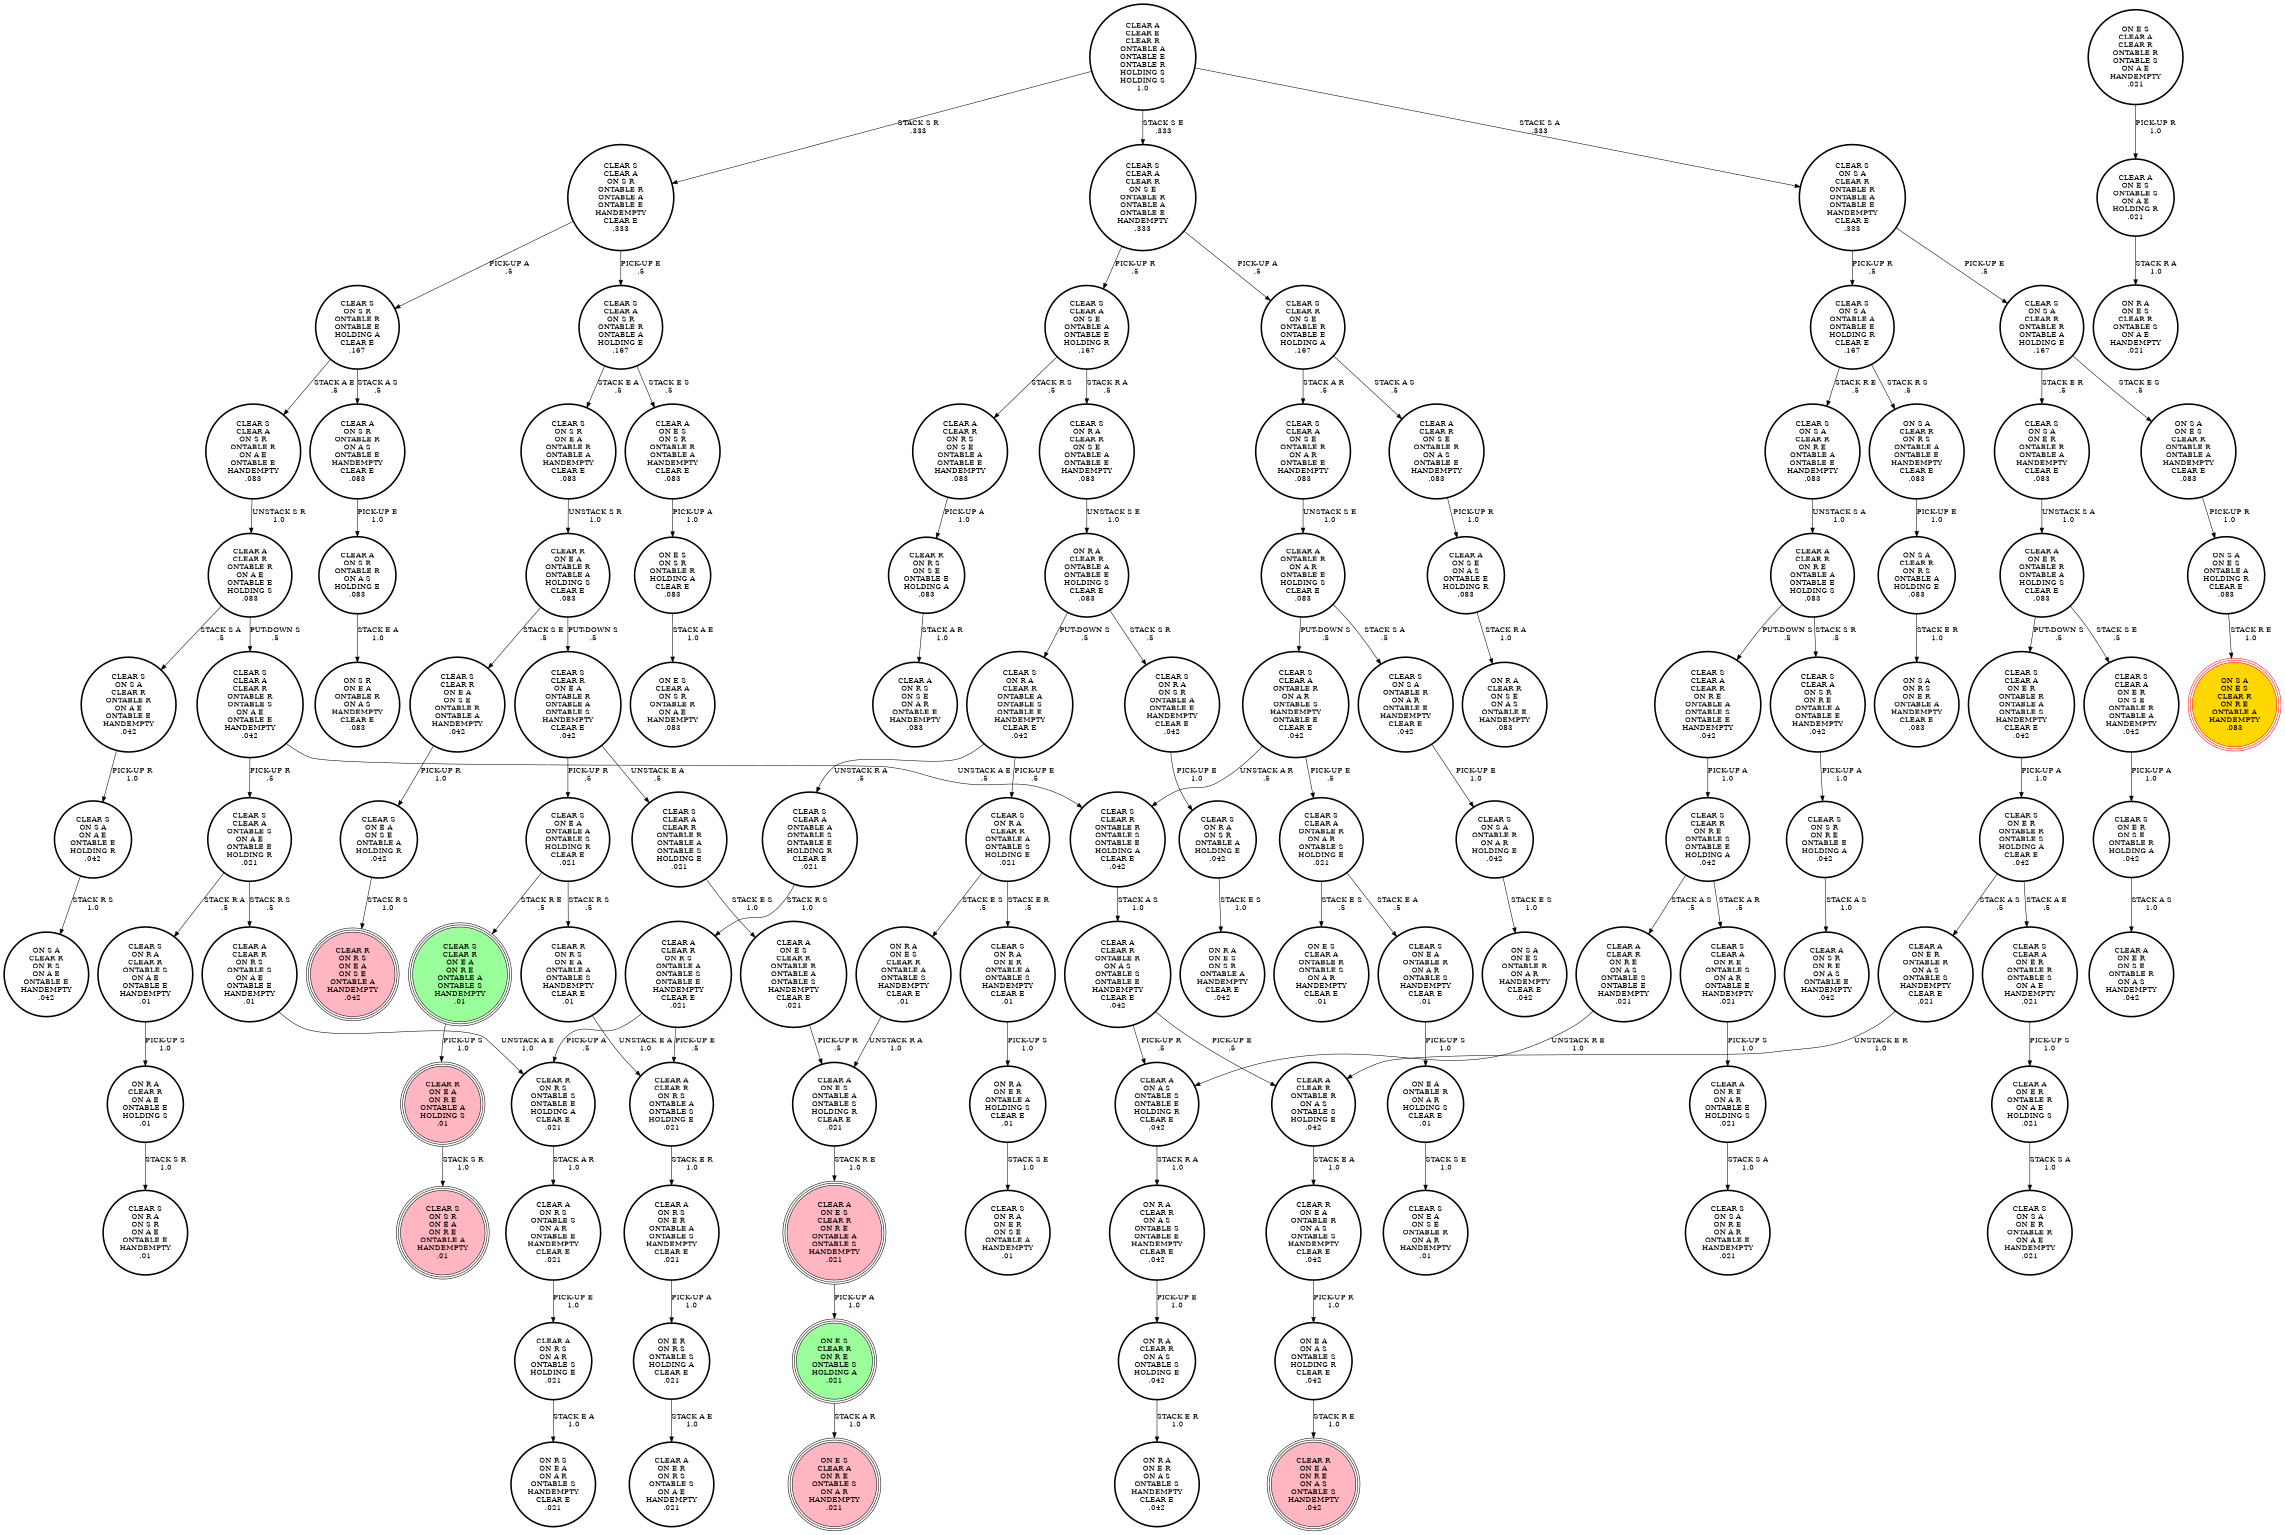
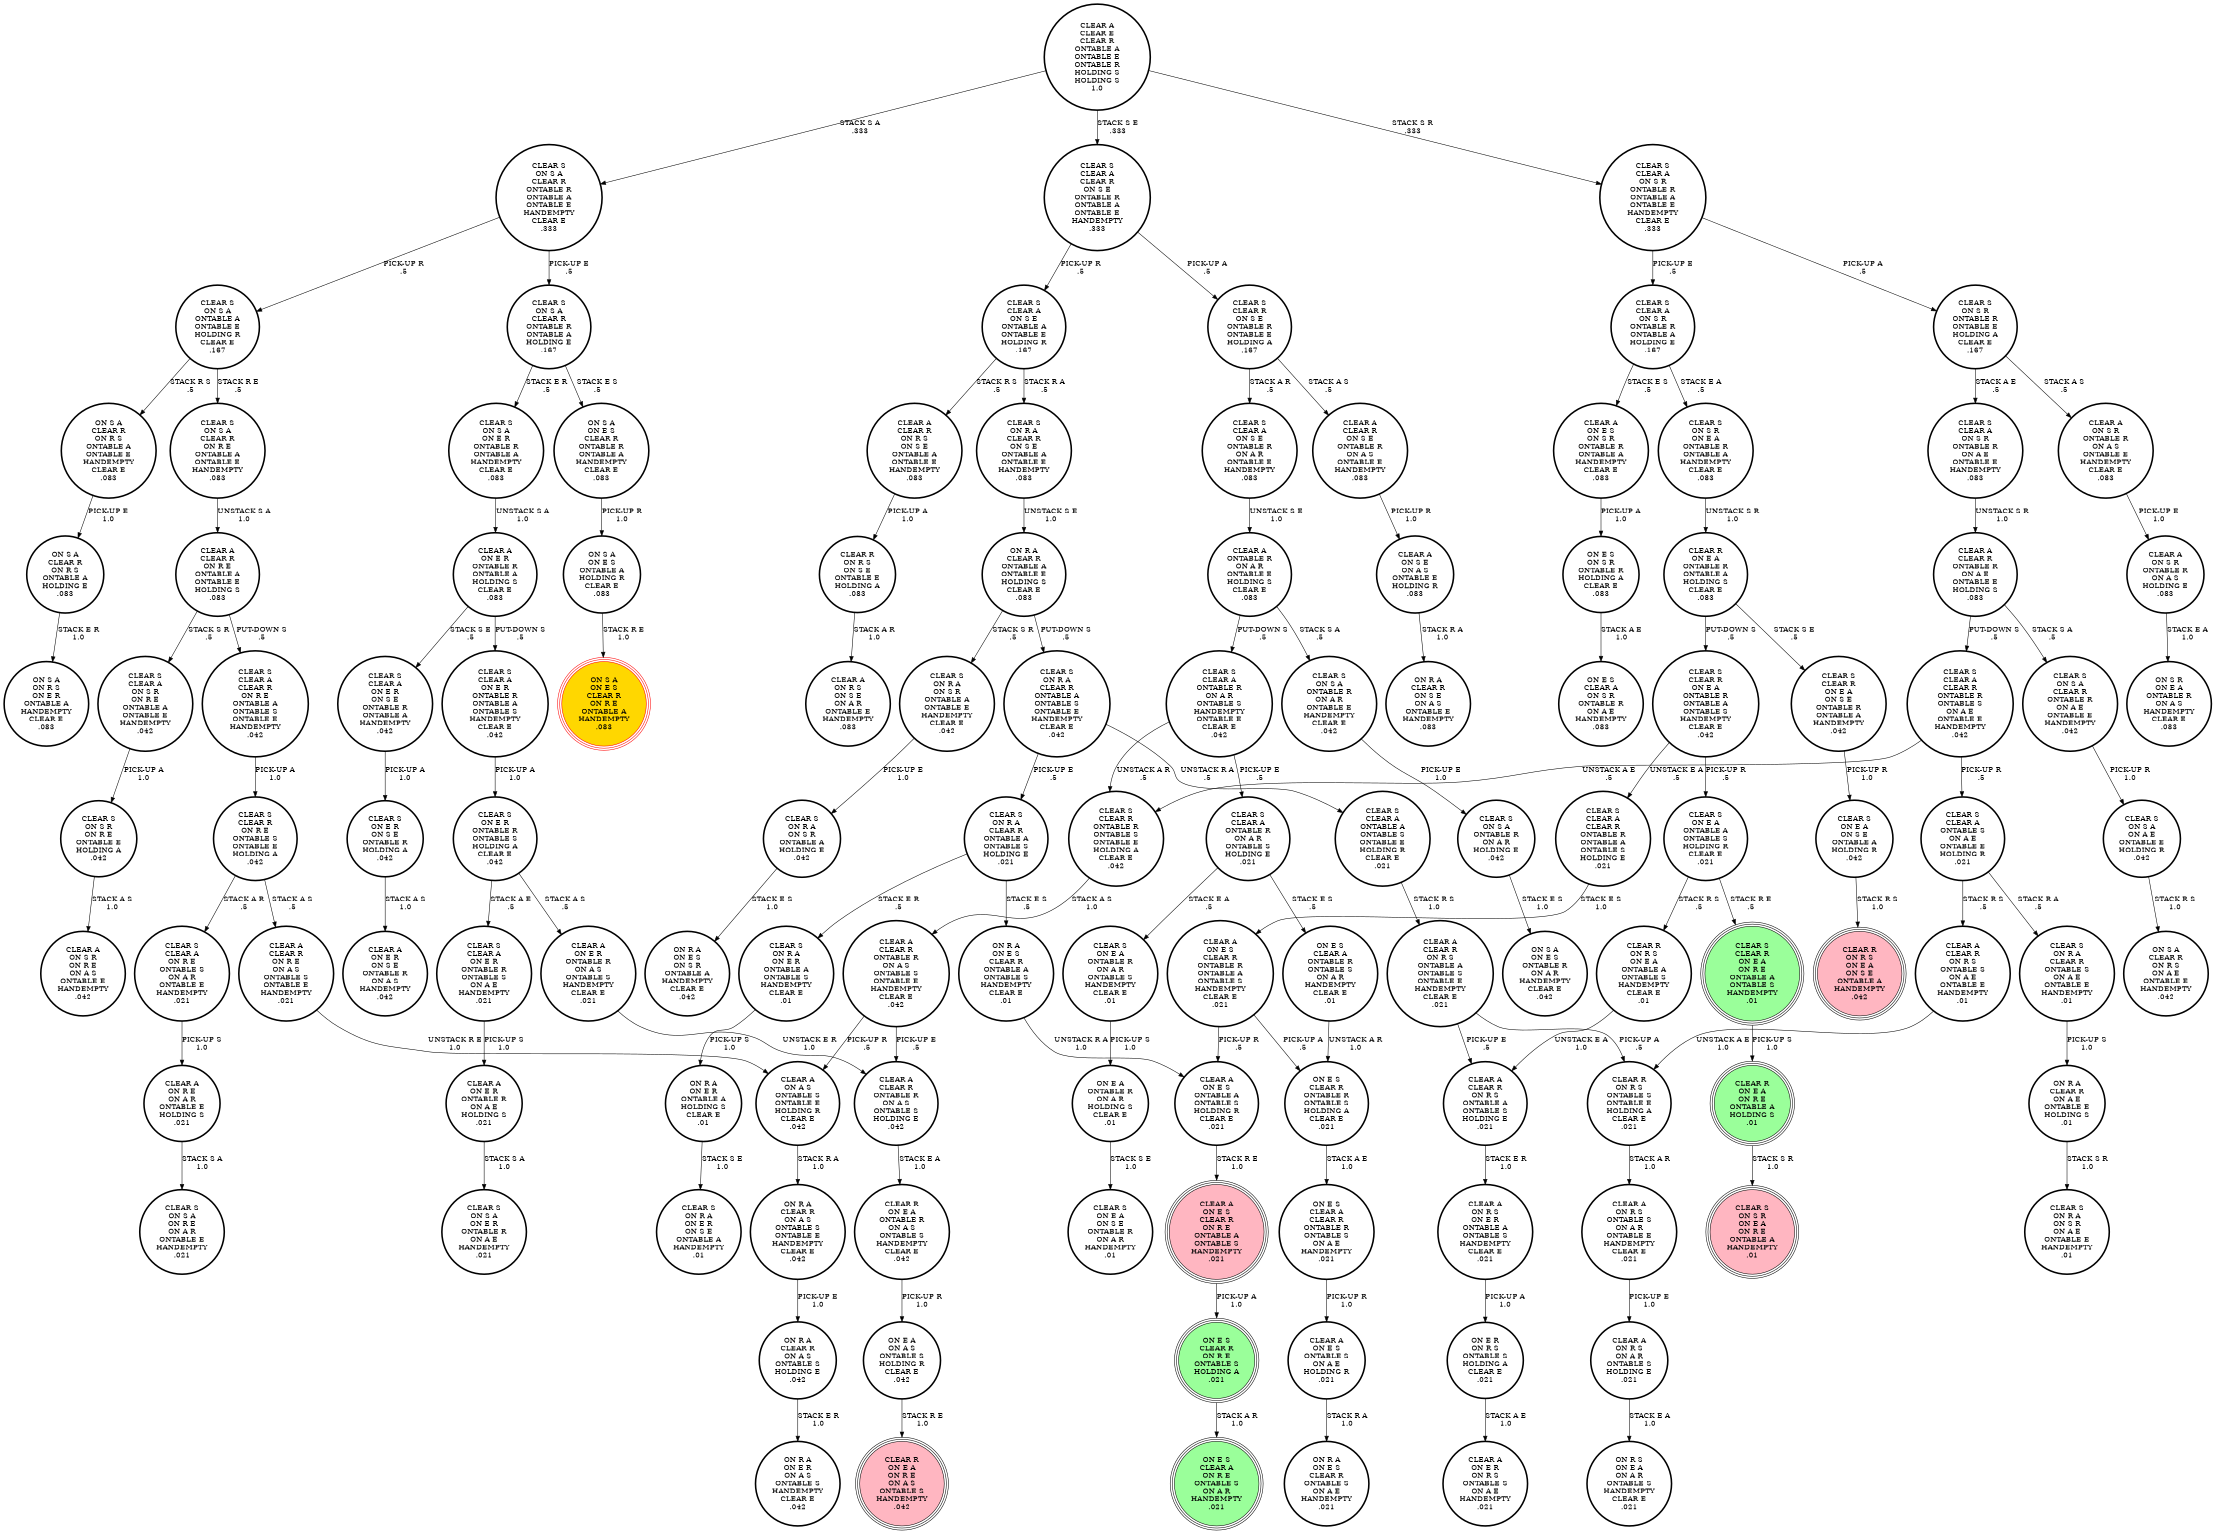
none -> (1327, 1103)
(443, 1104) -> (1752, 1103)
(834, 1484) -> (1217, 1484)
